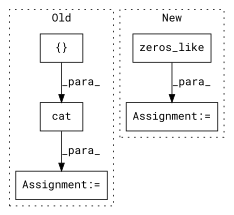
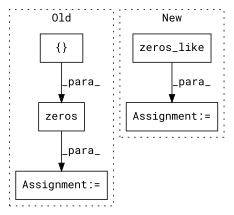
(62, 117) -> (62, 117)
